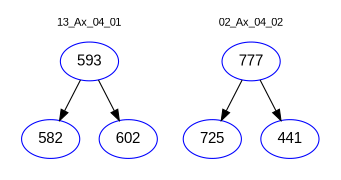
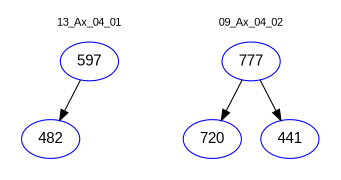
(251, 23) -> (251, 23)
(89, 61) -> (89, 61)
(51, 139) -> (51, 139)
(128, 139) -> none
(212, 139) -> (212, 139)
